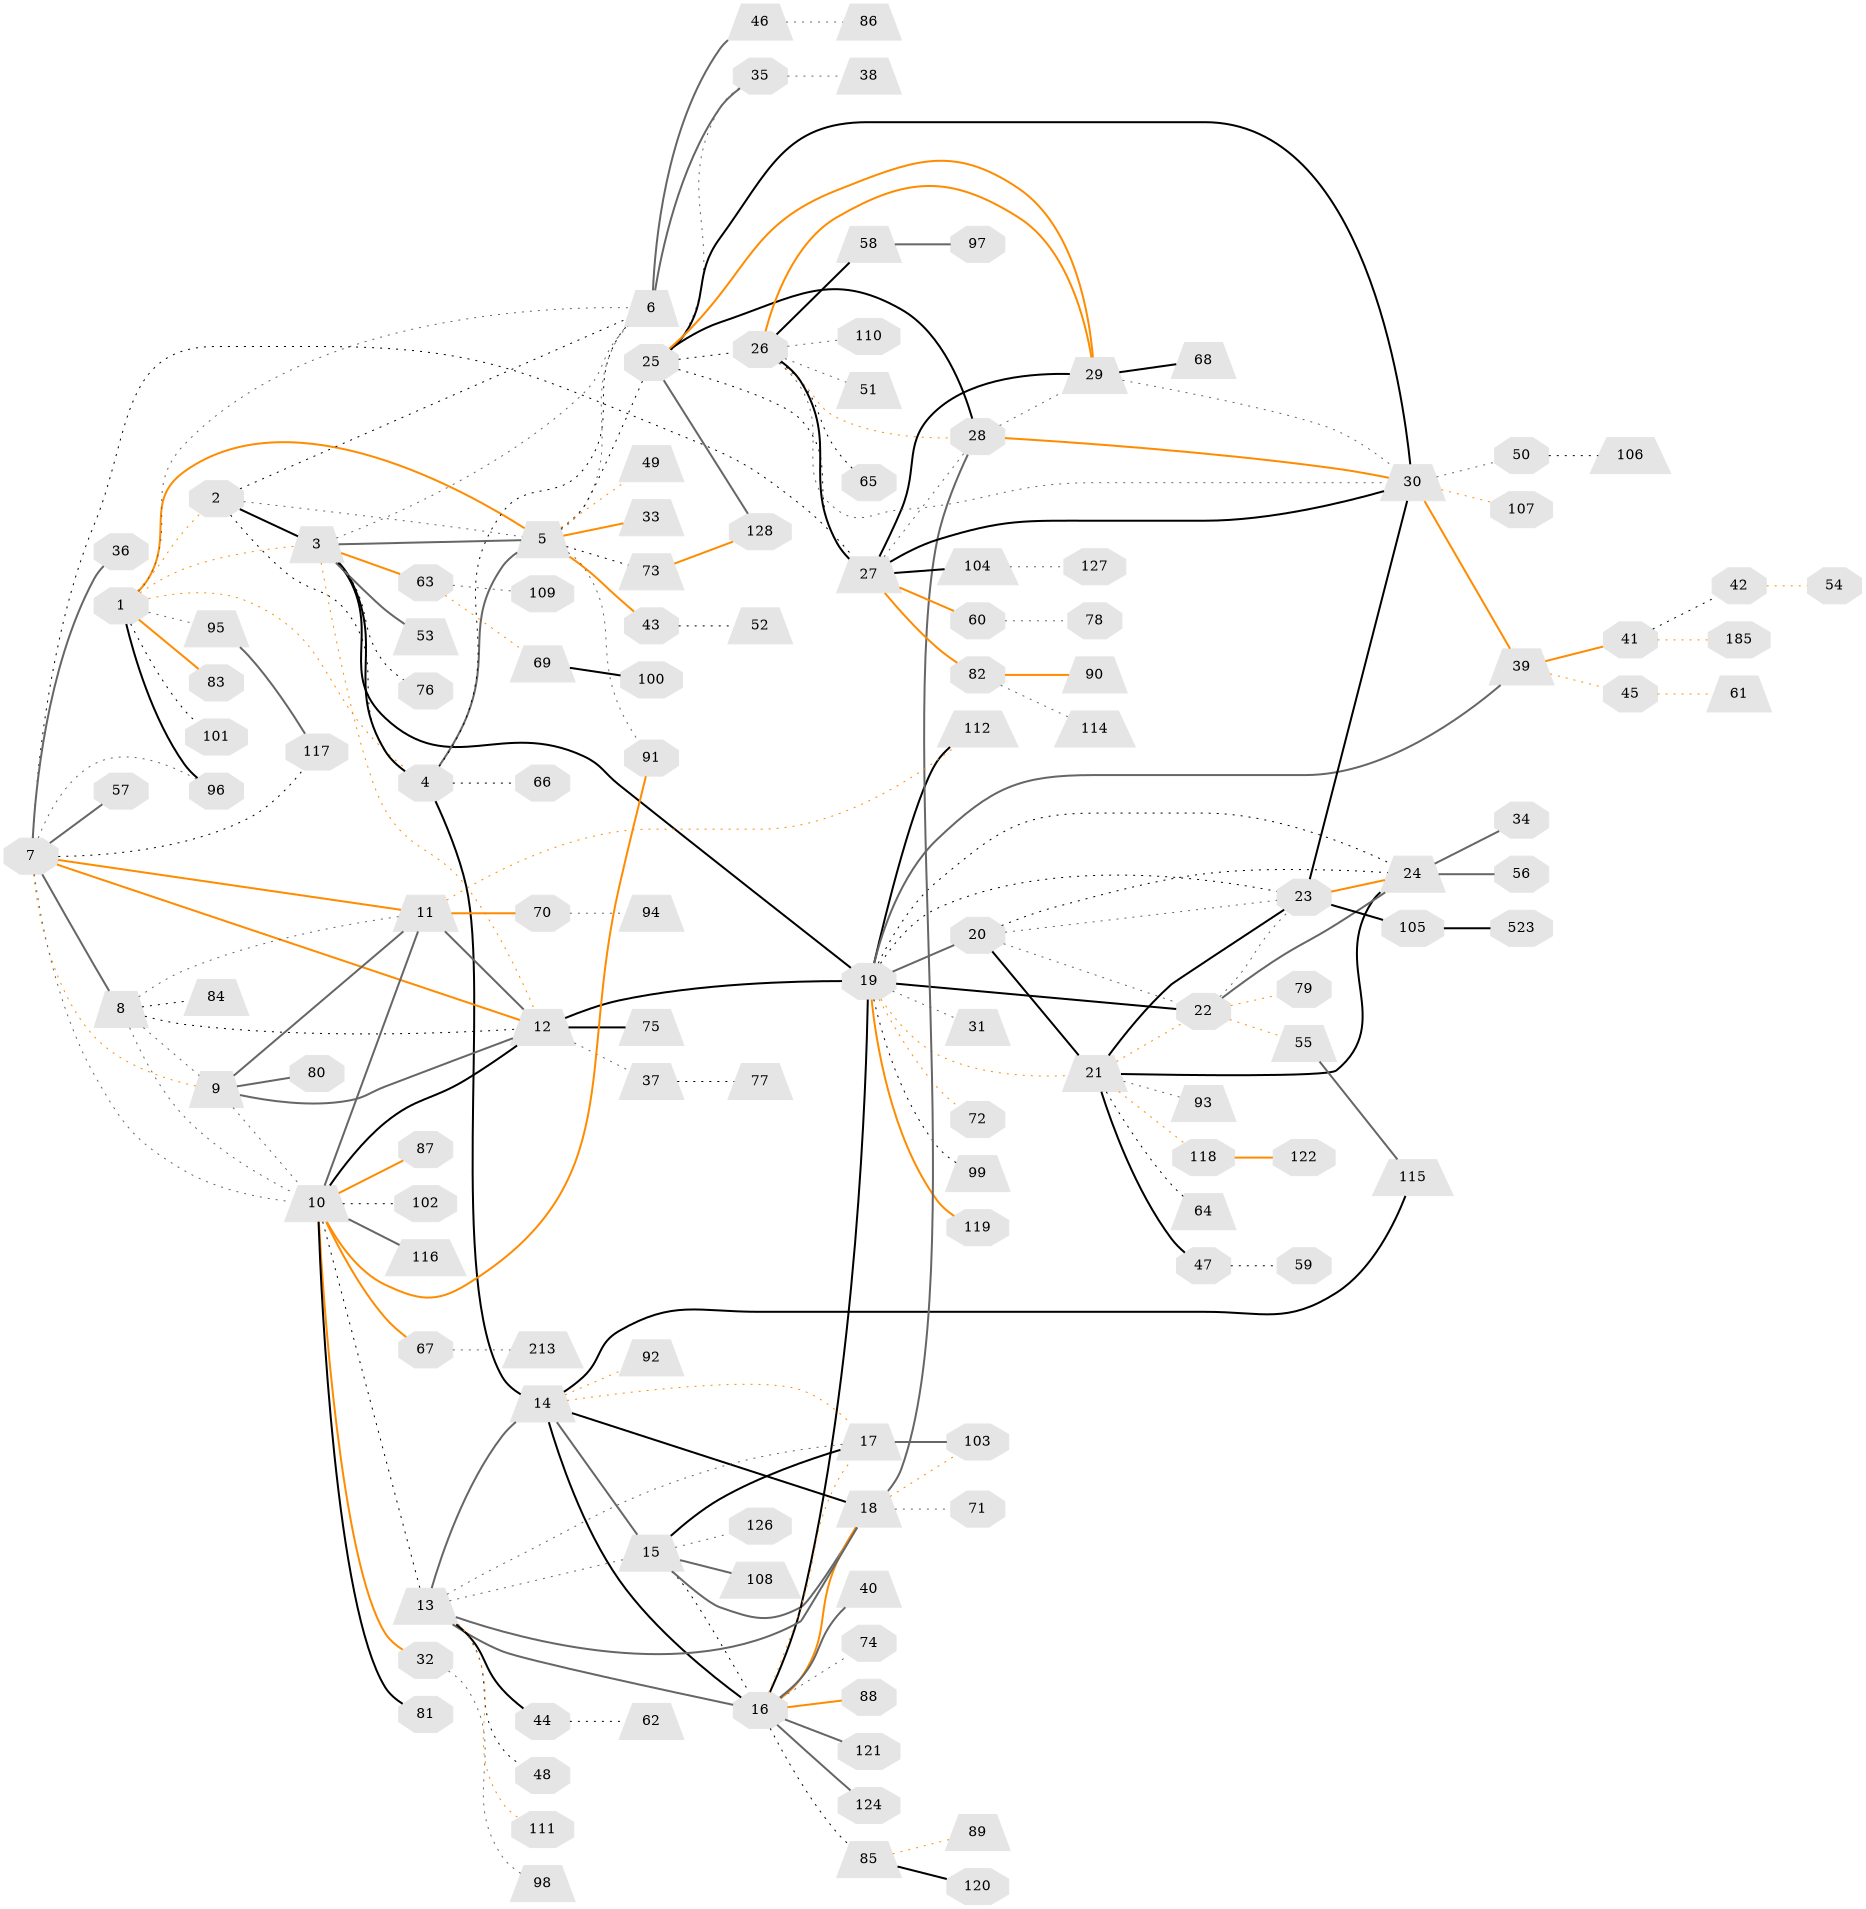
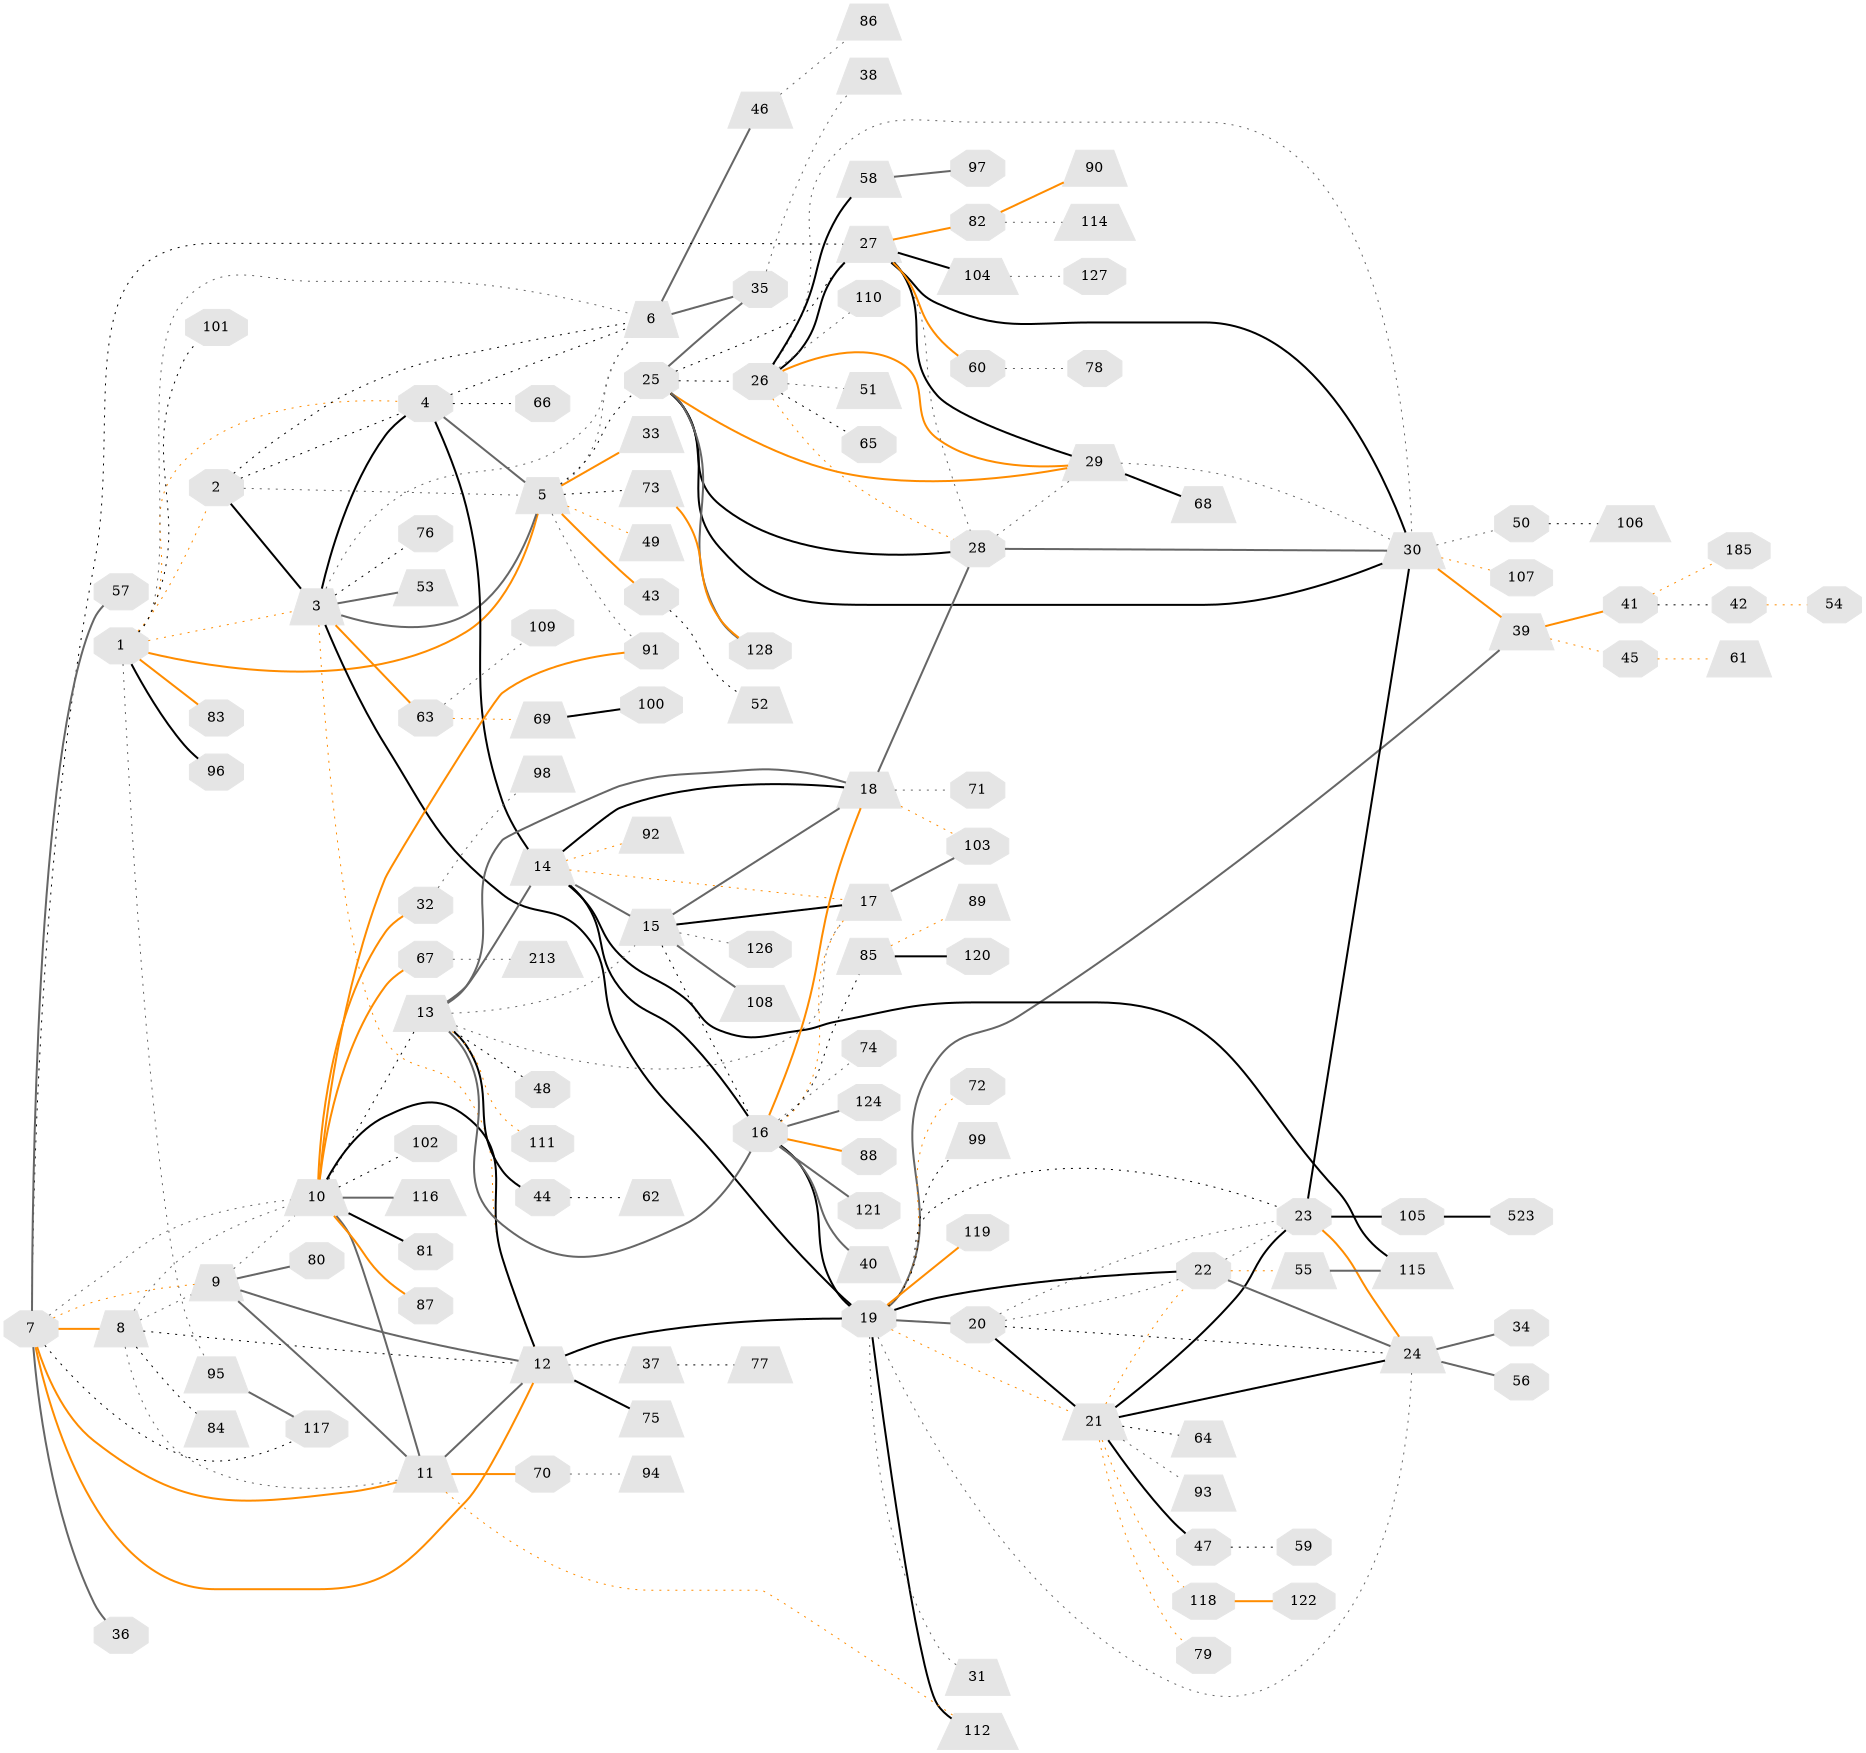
(701, 217) -> (705, 334)
(1197, 453) -> (1196, 550)
(100, 762) -> none
(1108, 813) -> (1172, 1682)
(75, 933) -> (79, 1329)
(1254, 1000) -> (1130, 1547)
